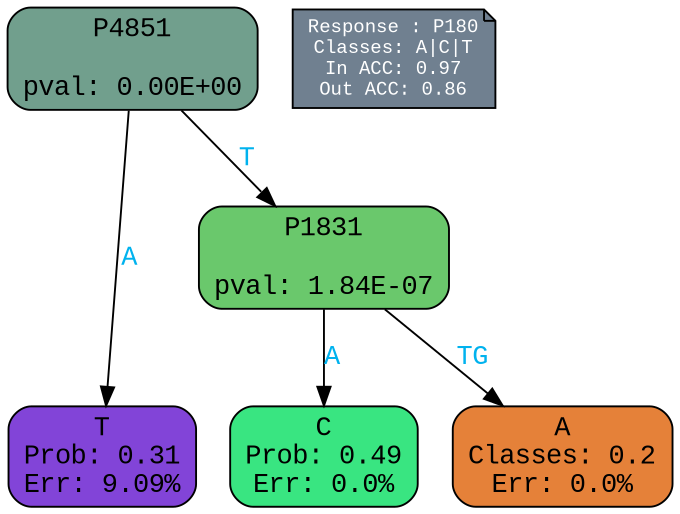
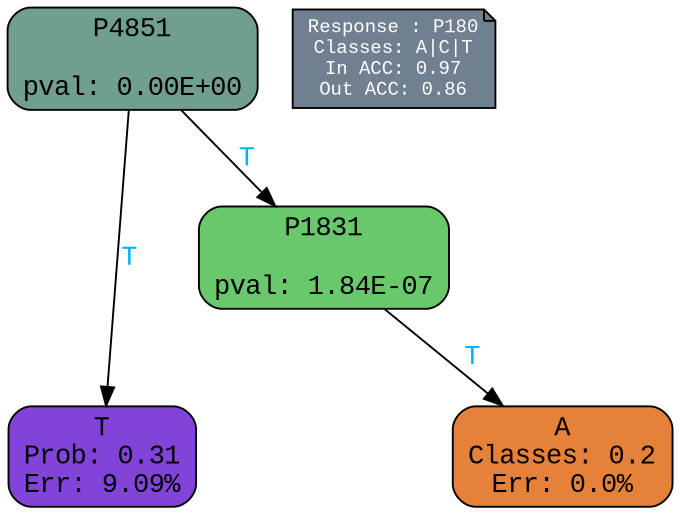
(130, 258) -> (130, 258)
(473, 357) -> (473, 357)
(324, 457) -> none
